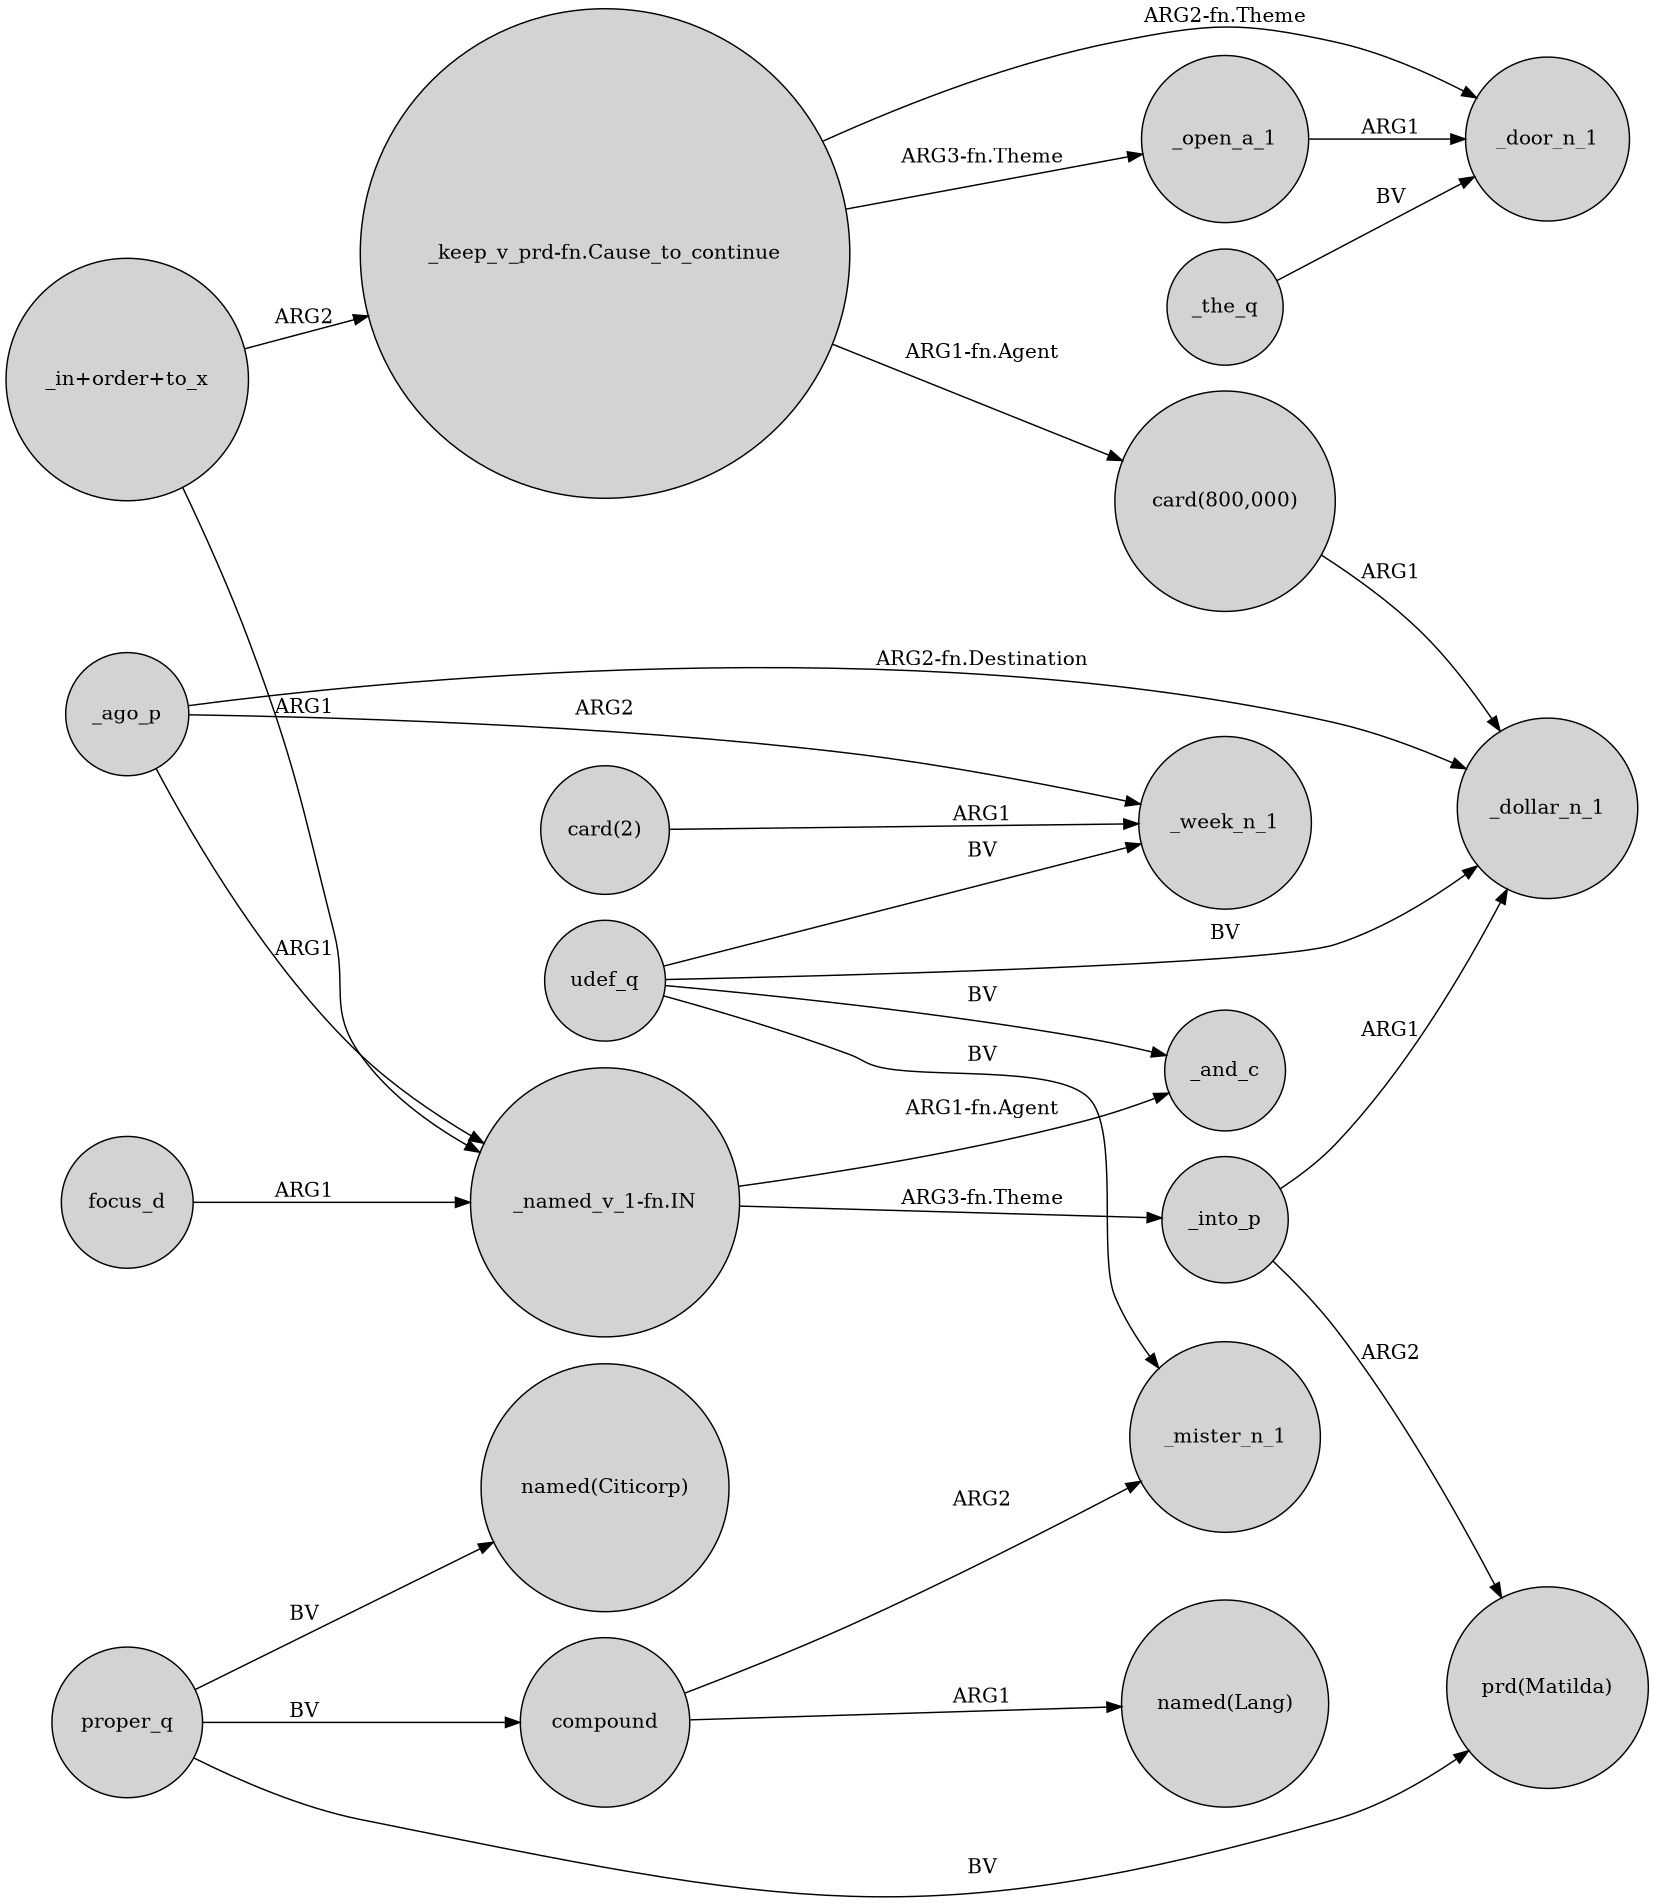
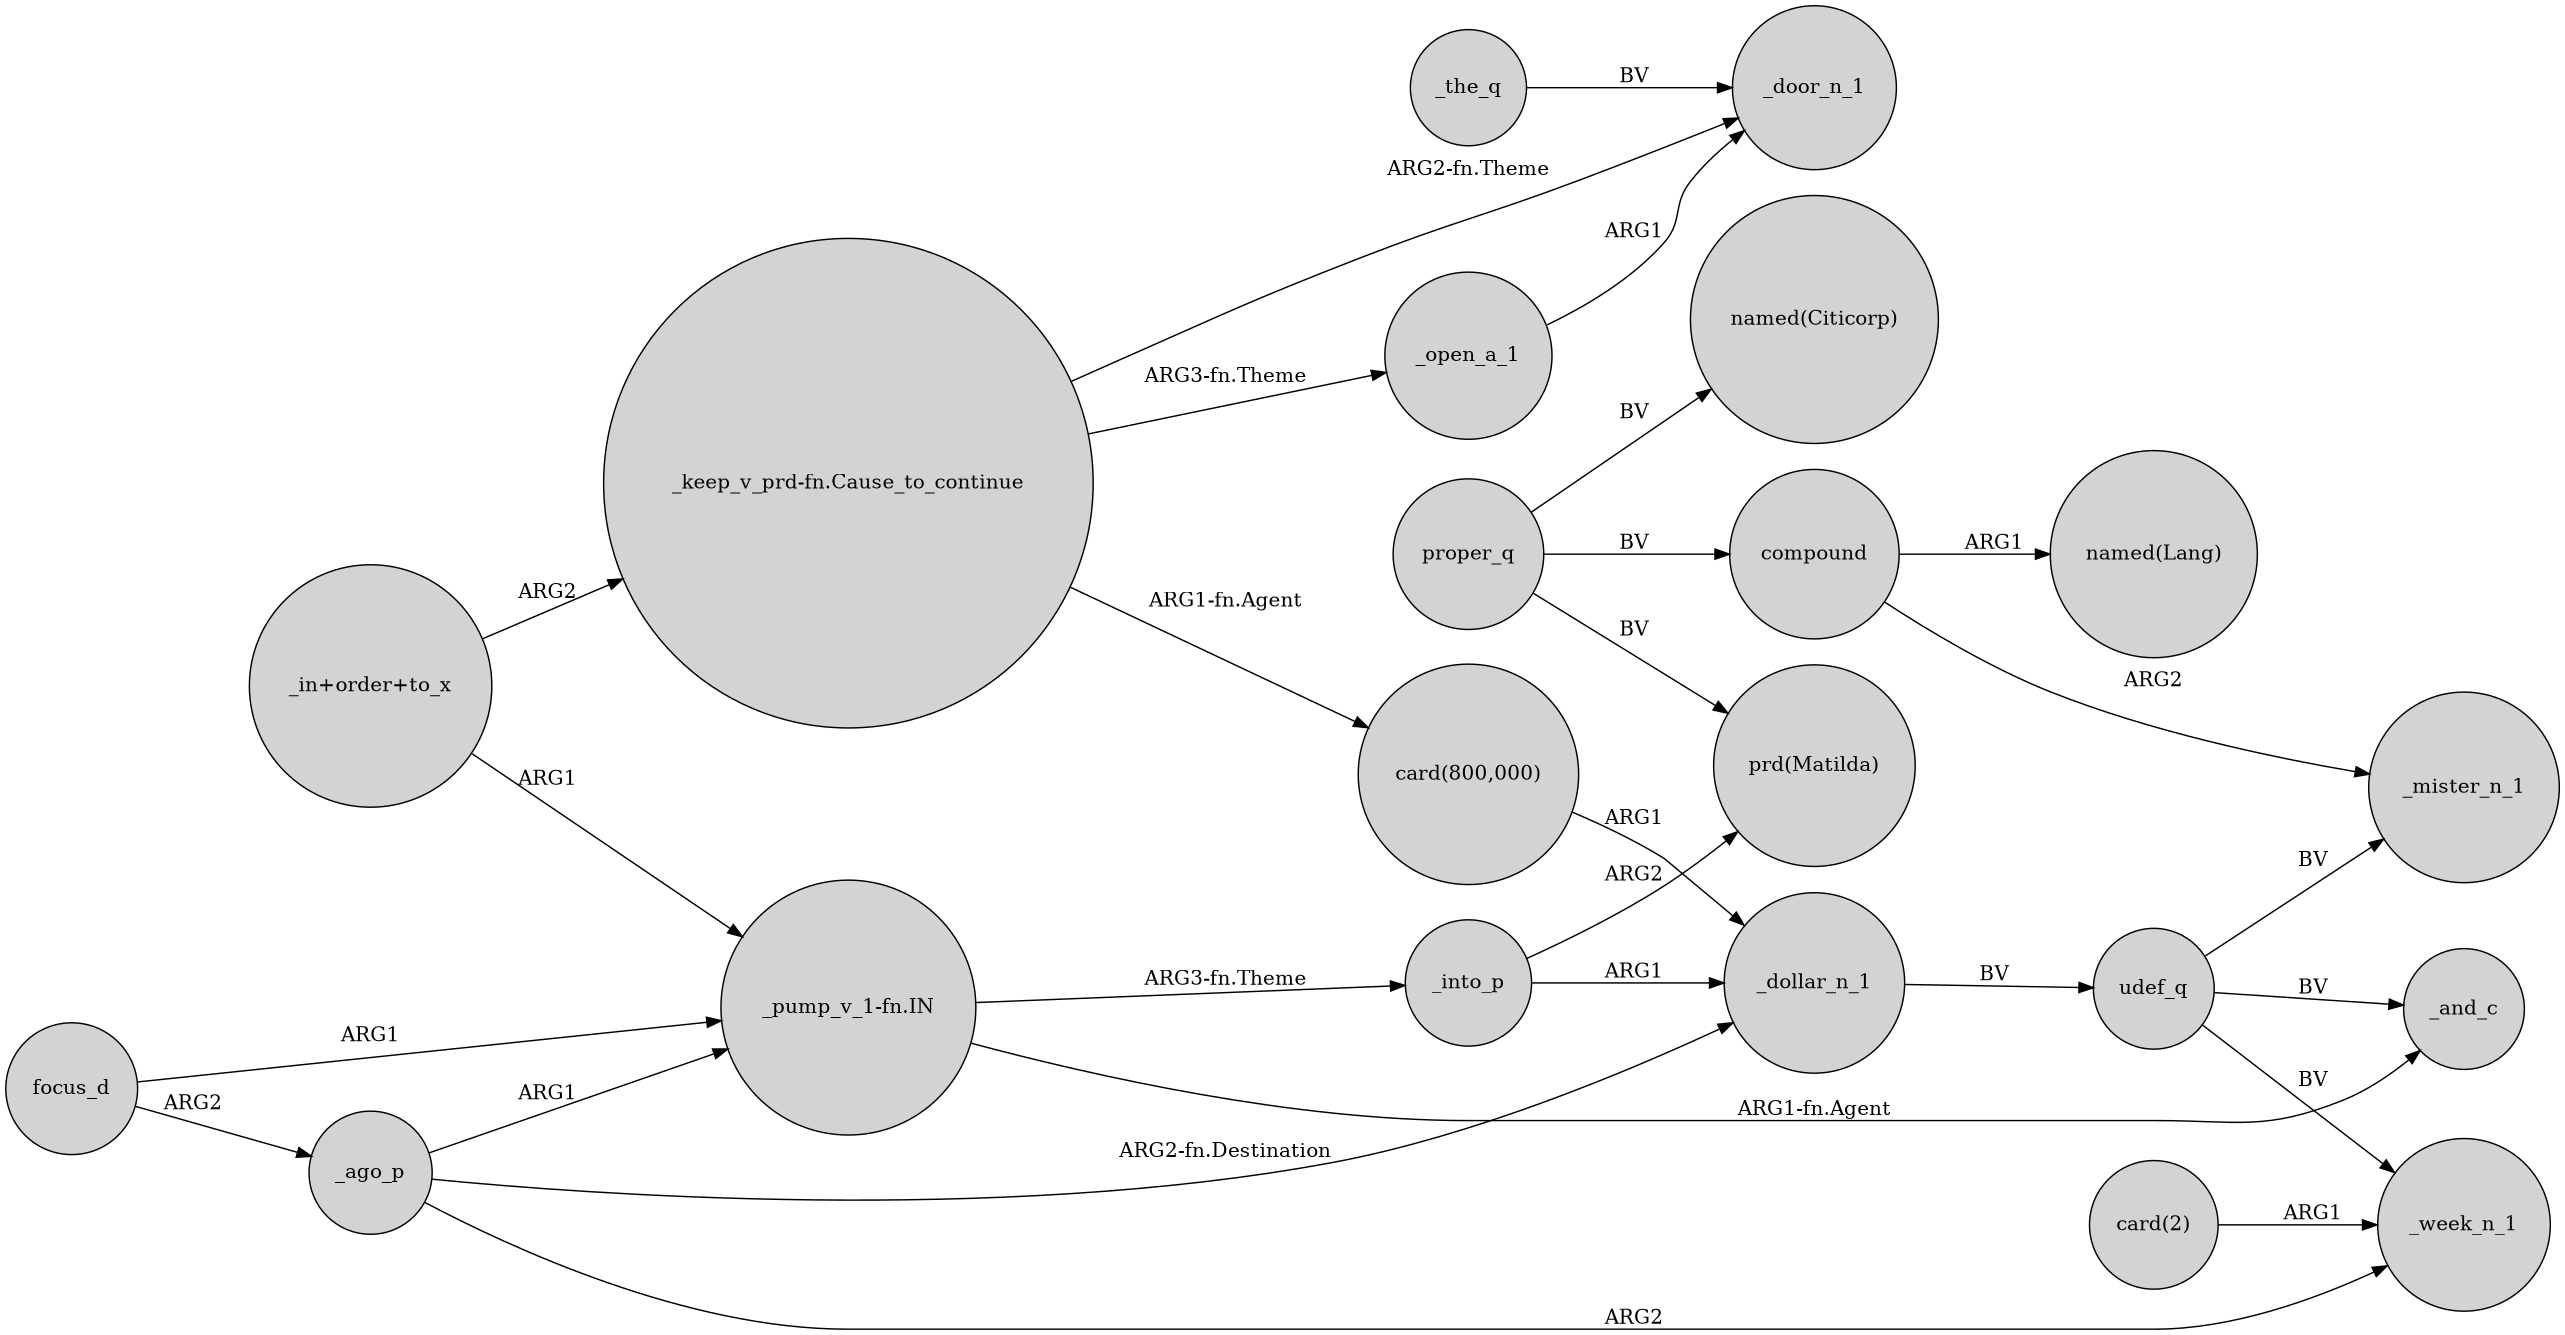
(1075, 967) -> (1992, 986)
none -> (217, 1129)
(605, 1202) -> (848, 1008)
